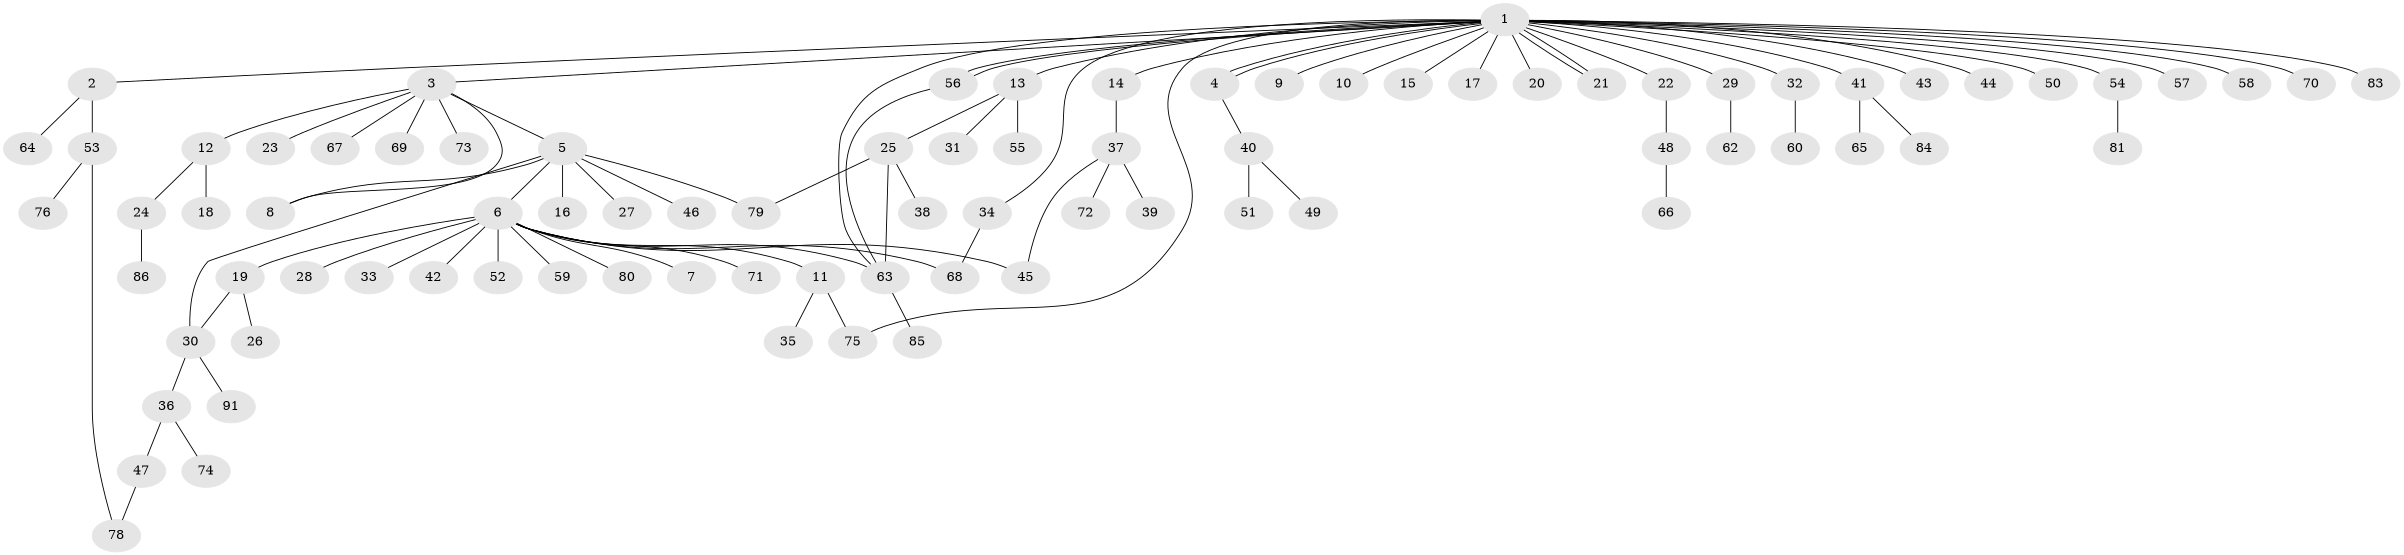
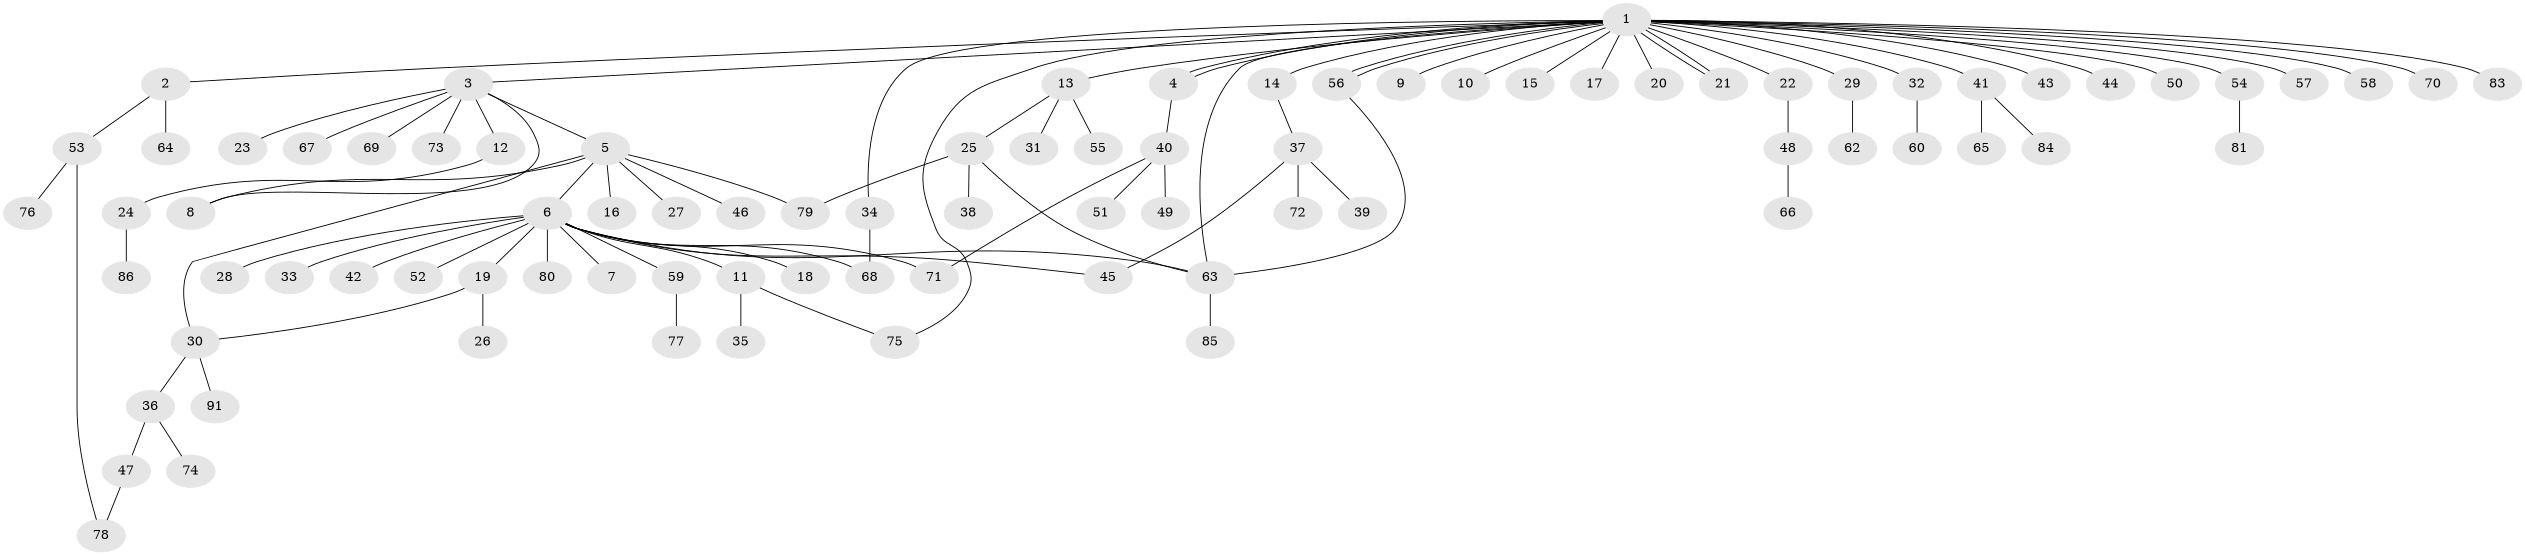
(206, 181) -> (676, 245)
none -> (1052, 207)
none -> (676, 342)
